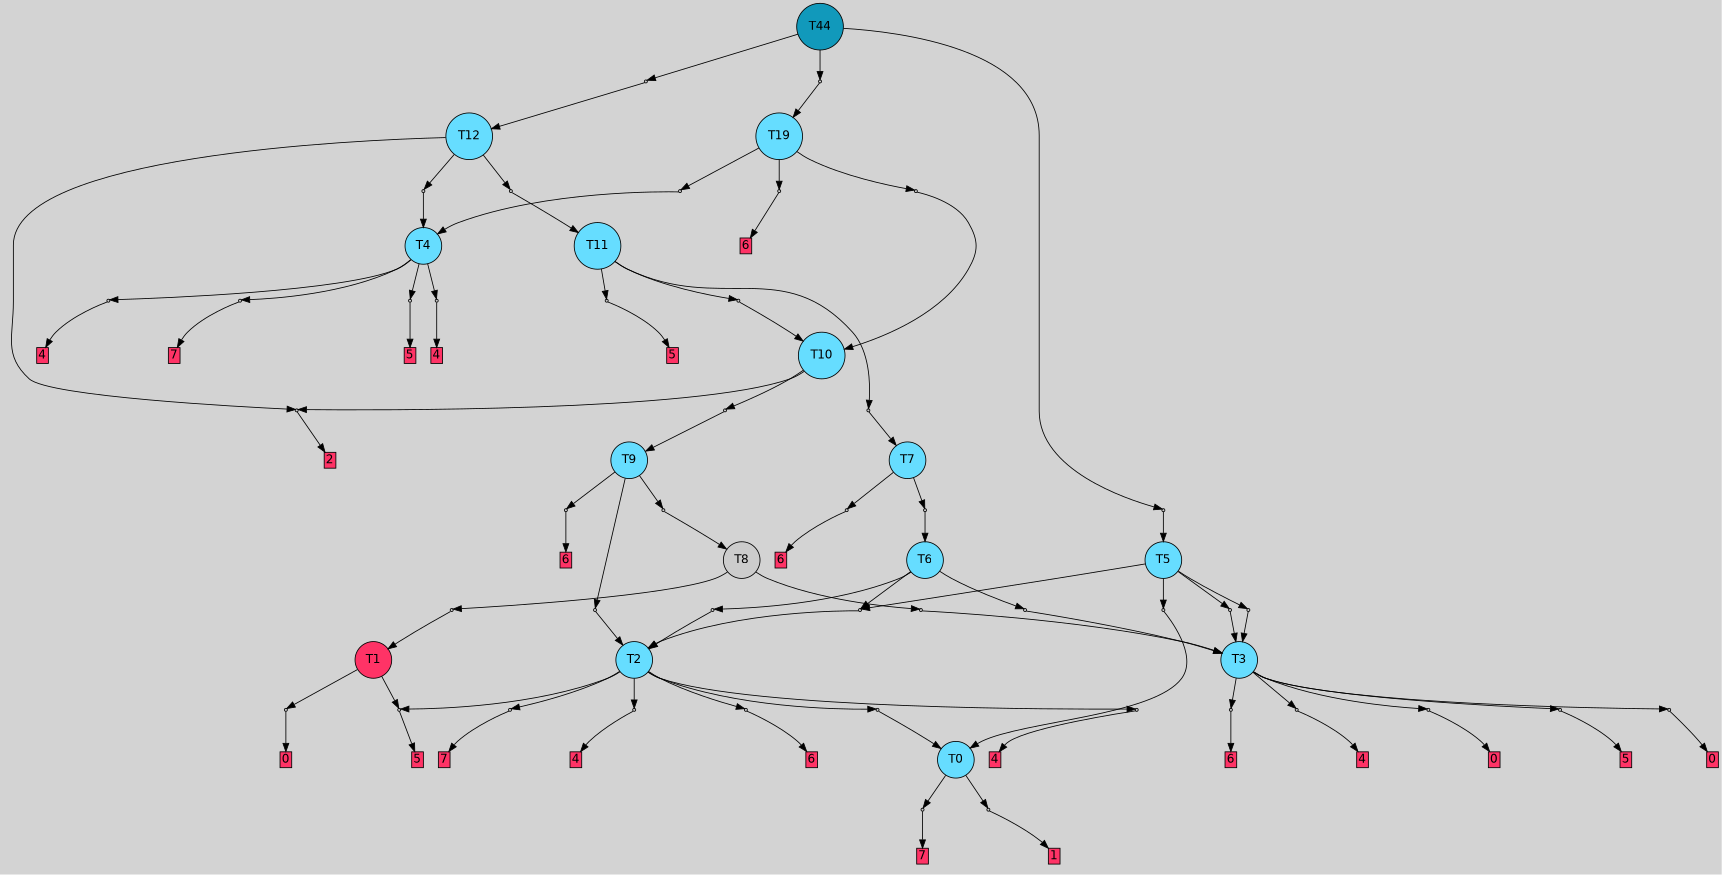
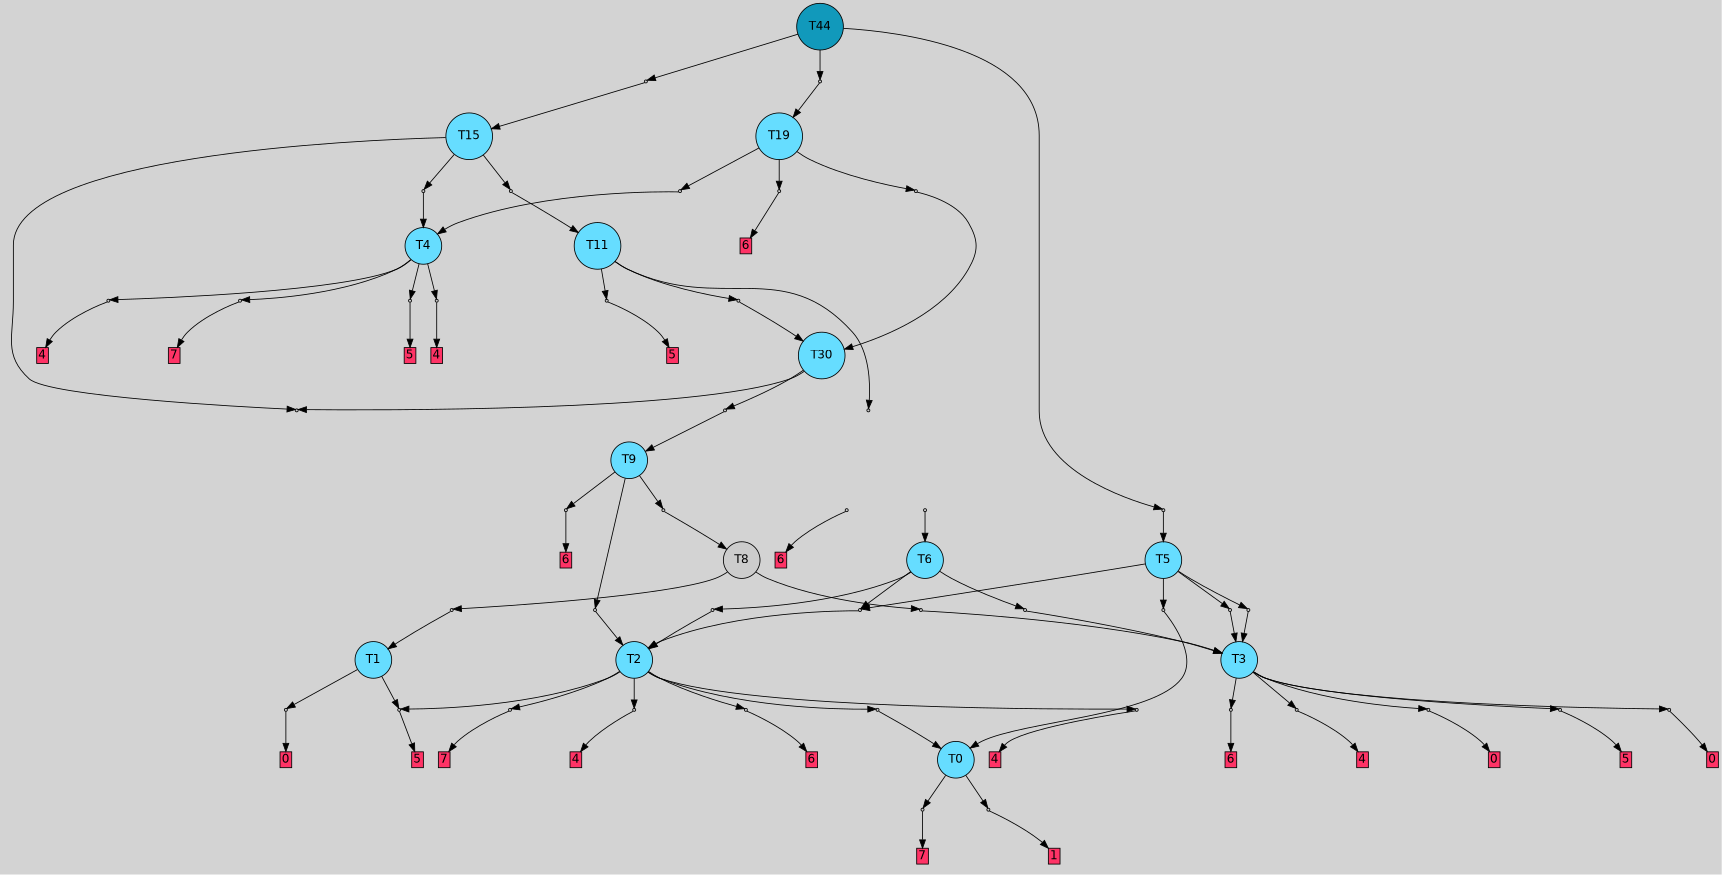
(469, 136) -> (469, 136)
(822, 356) -> (822, 356)
(330, 460) -> none
(908, 460) -> none
(373, 660) -> (373, 660)
